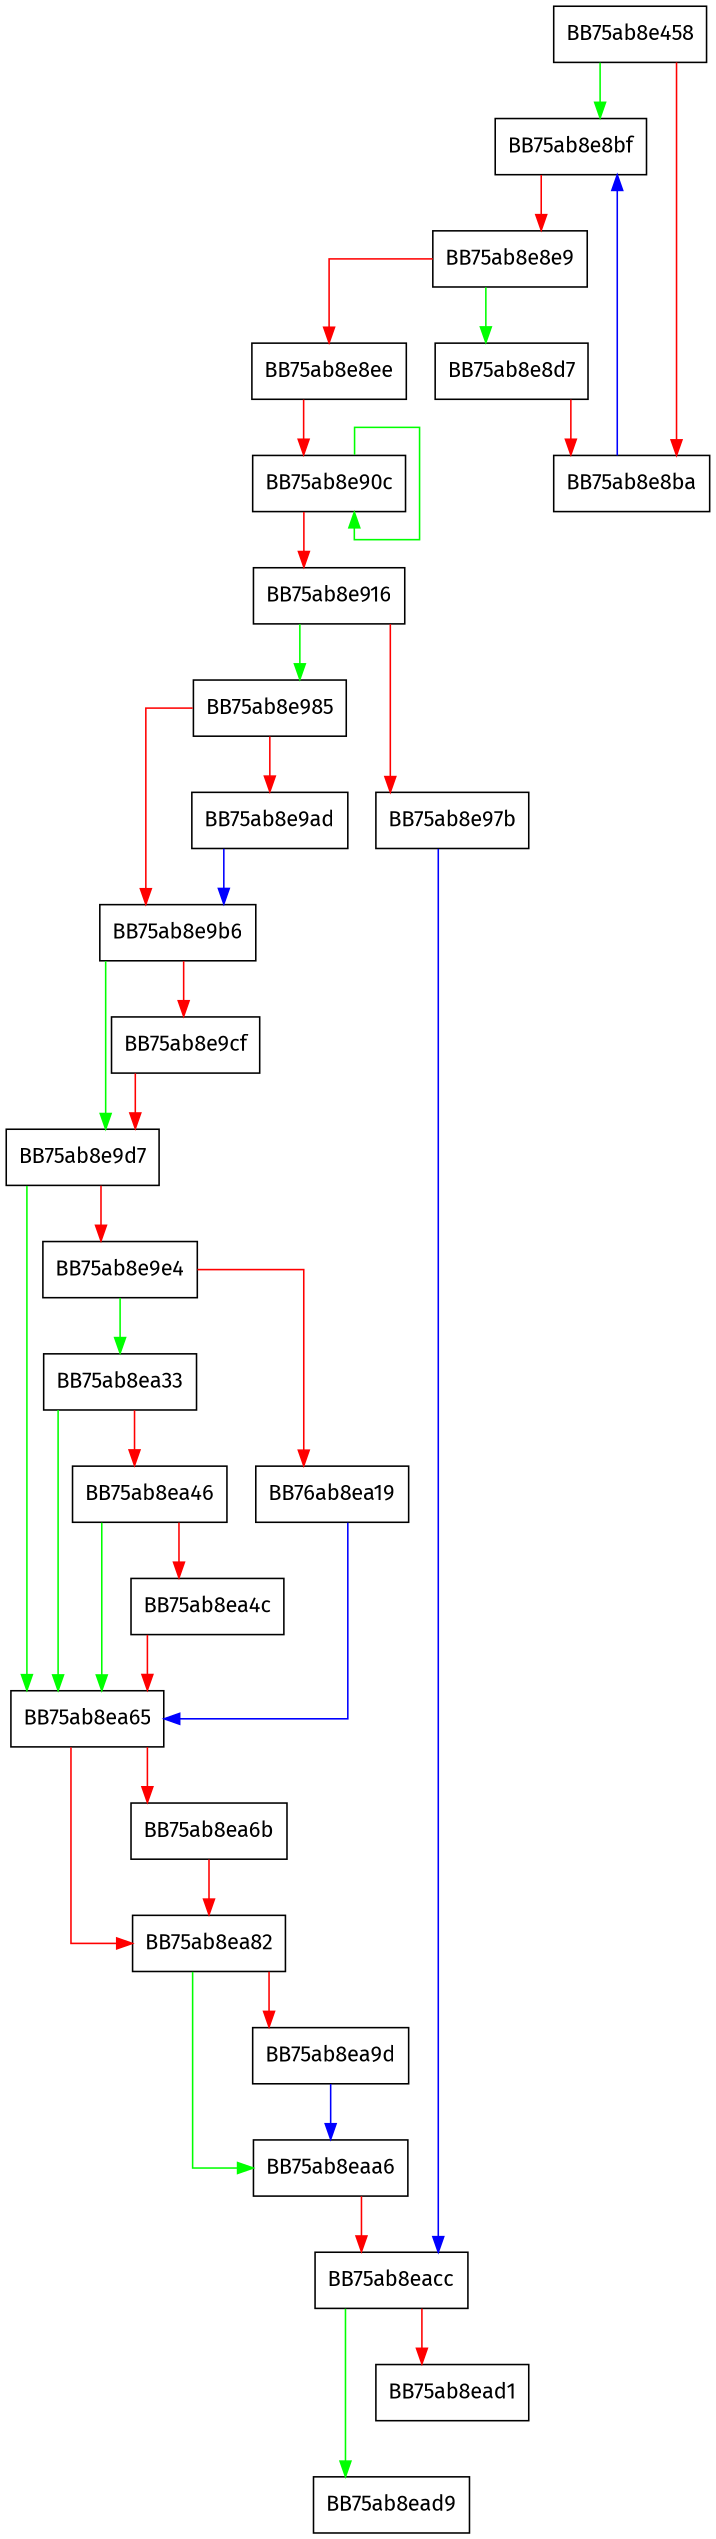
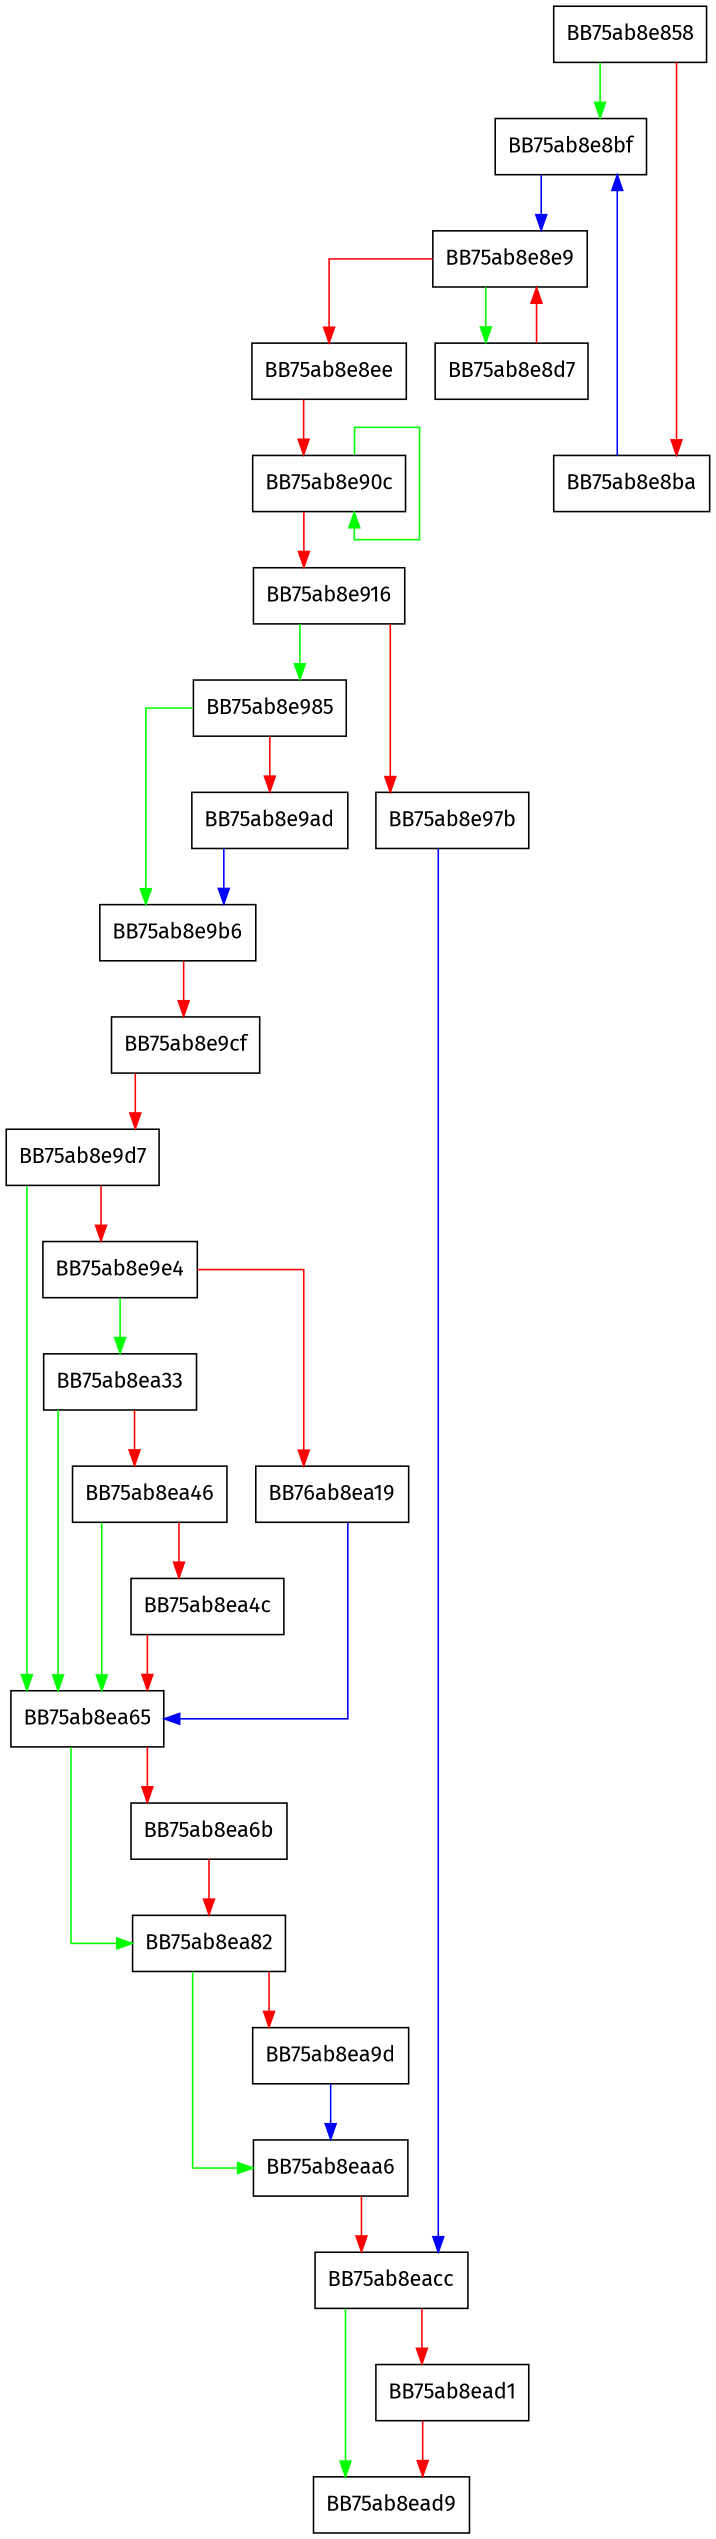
(630, 34) -> (630, 34)
(541, 195) -> (541, 195)
(571, 419) -> (537, 323)
(146, 775) -> (146, 775)
(106, 1037) -> none
(71, 1868) -> (71, 1868)
none -> (423, 2441)
